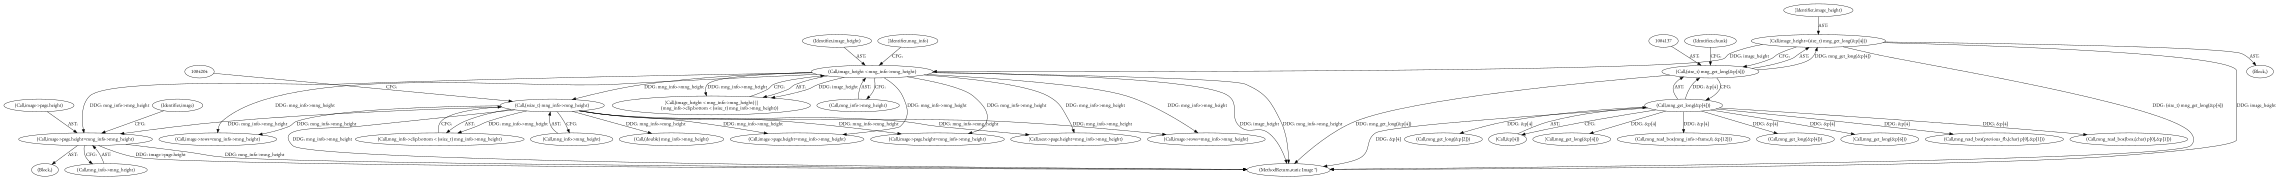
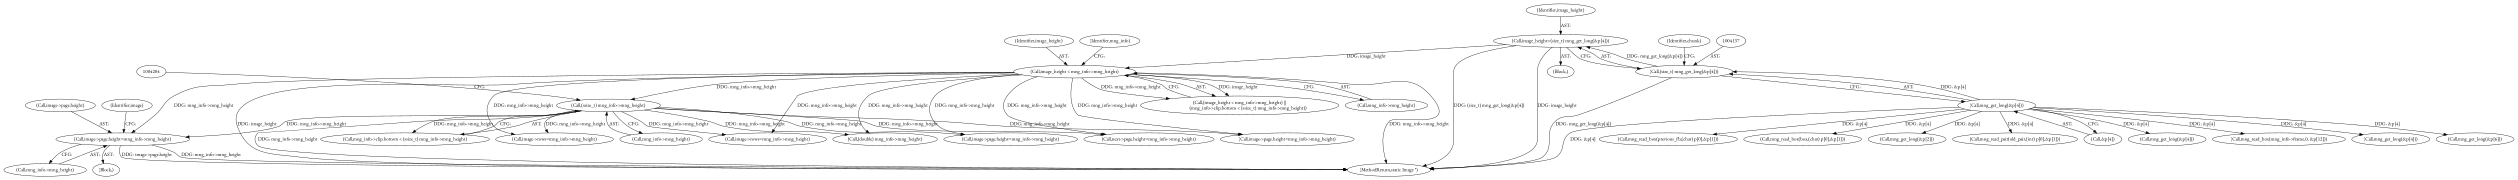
none -> (924, 83)
none -> (2015, 139)
